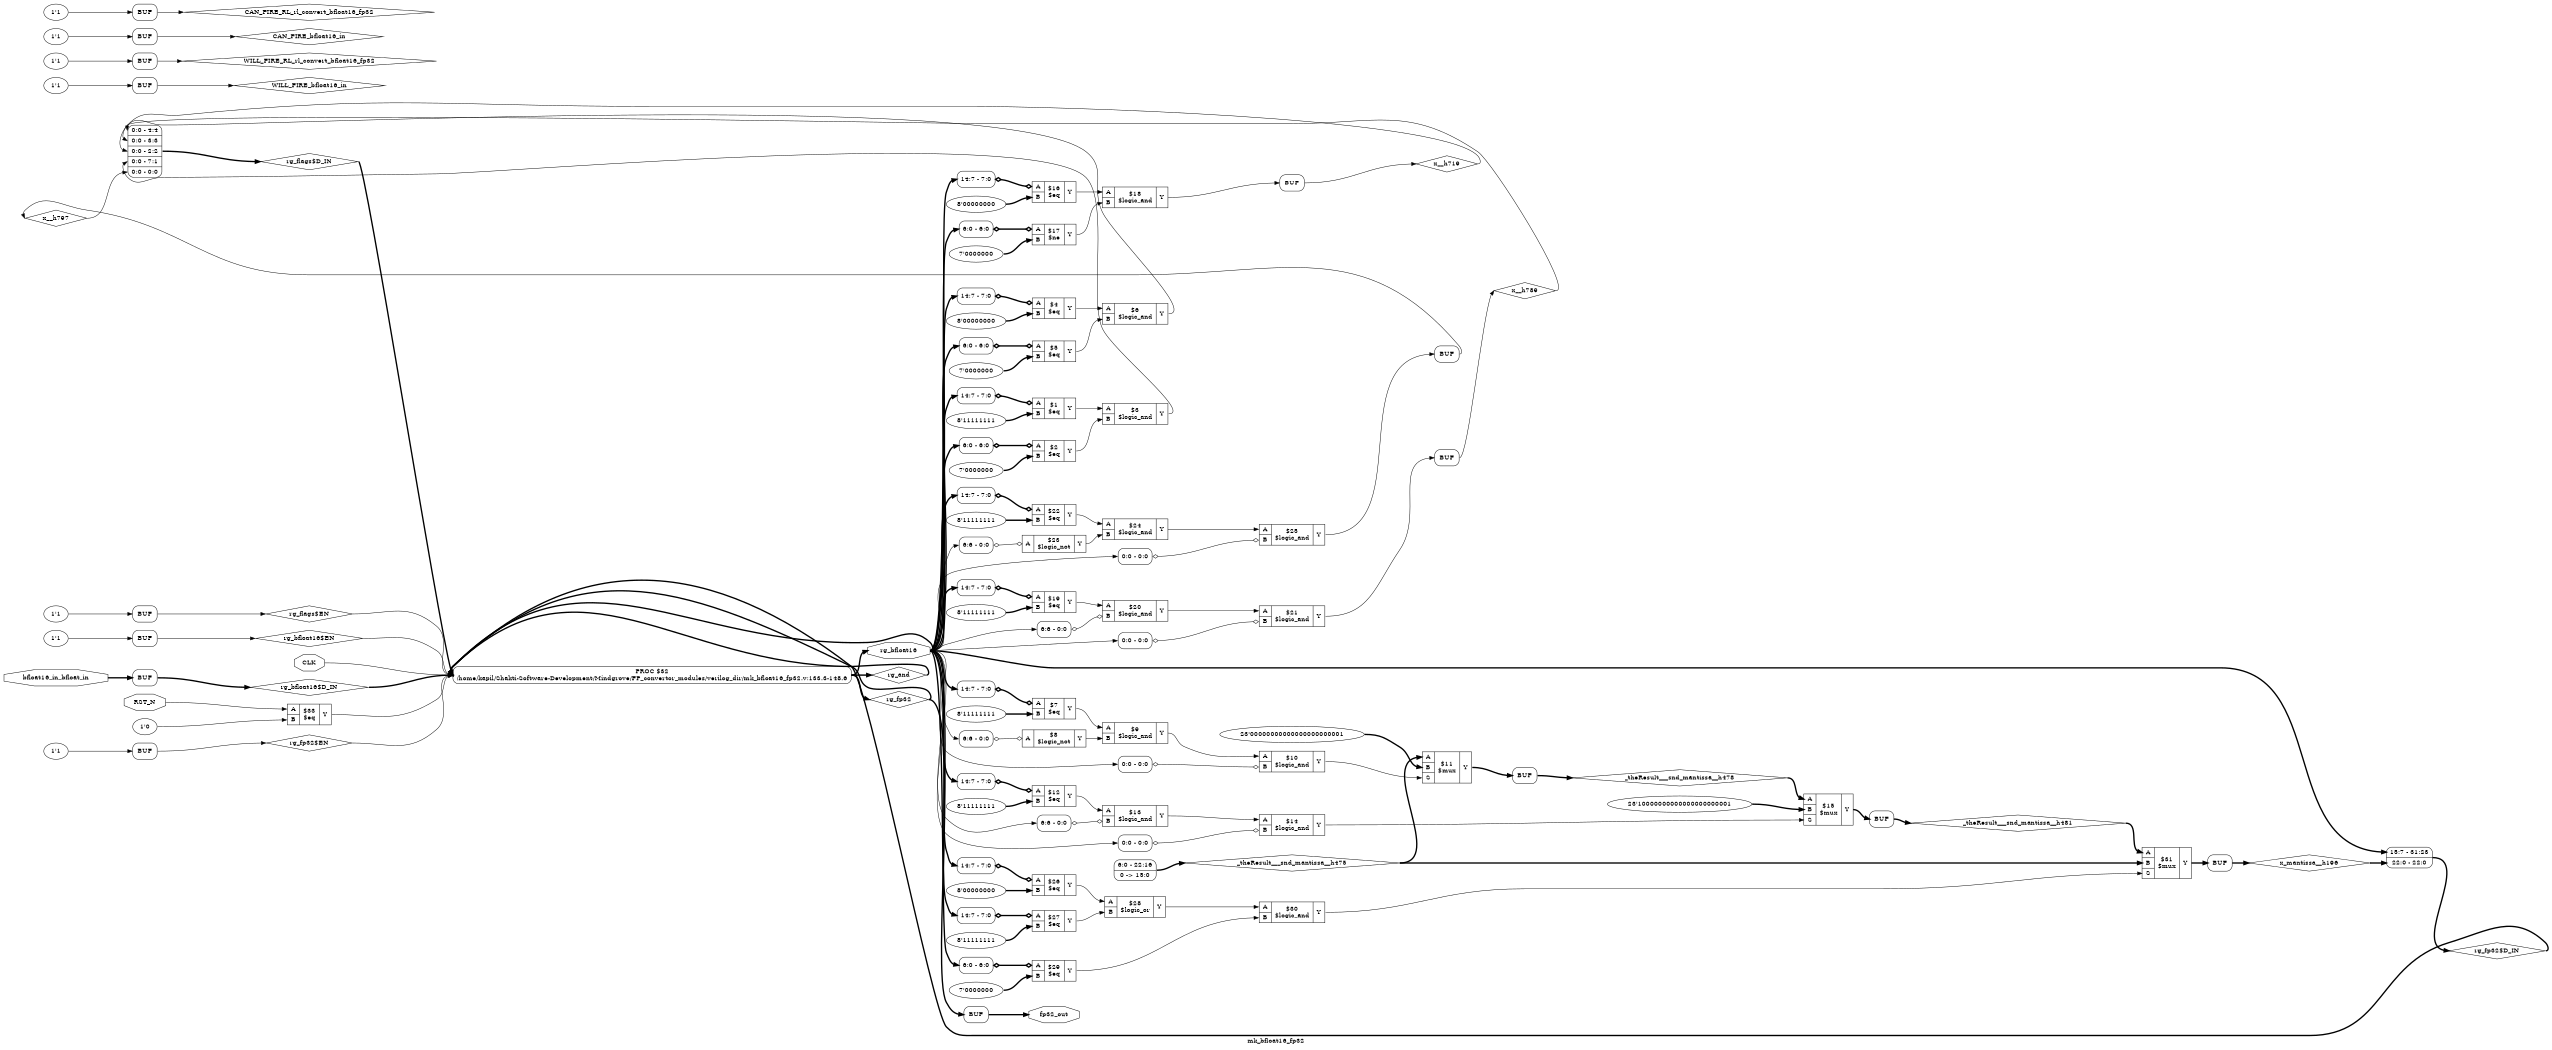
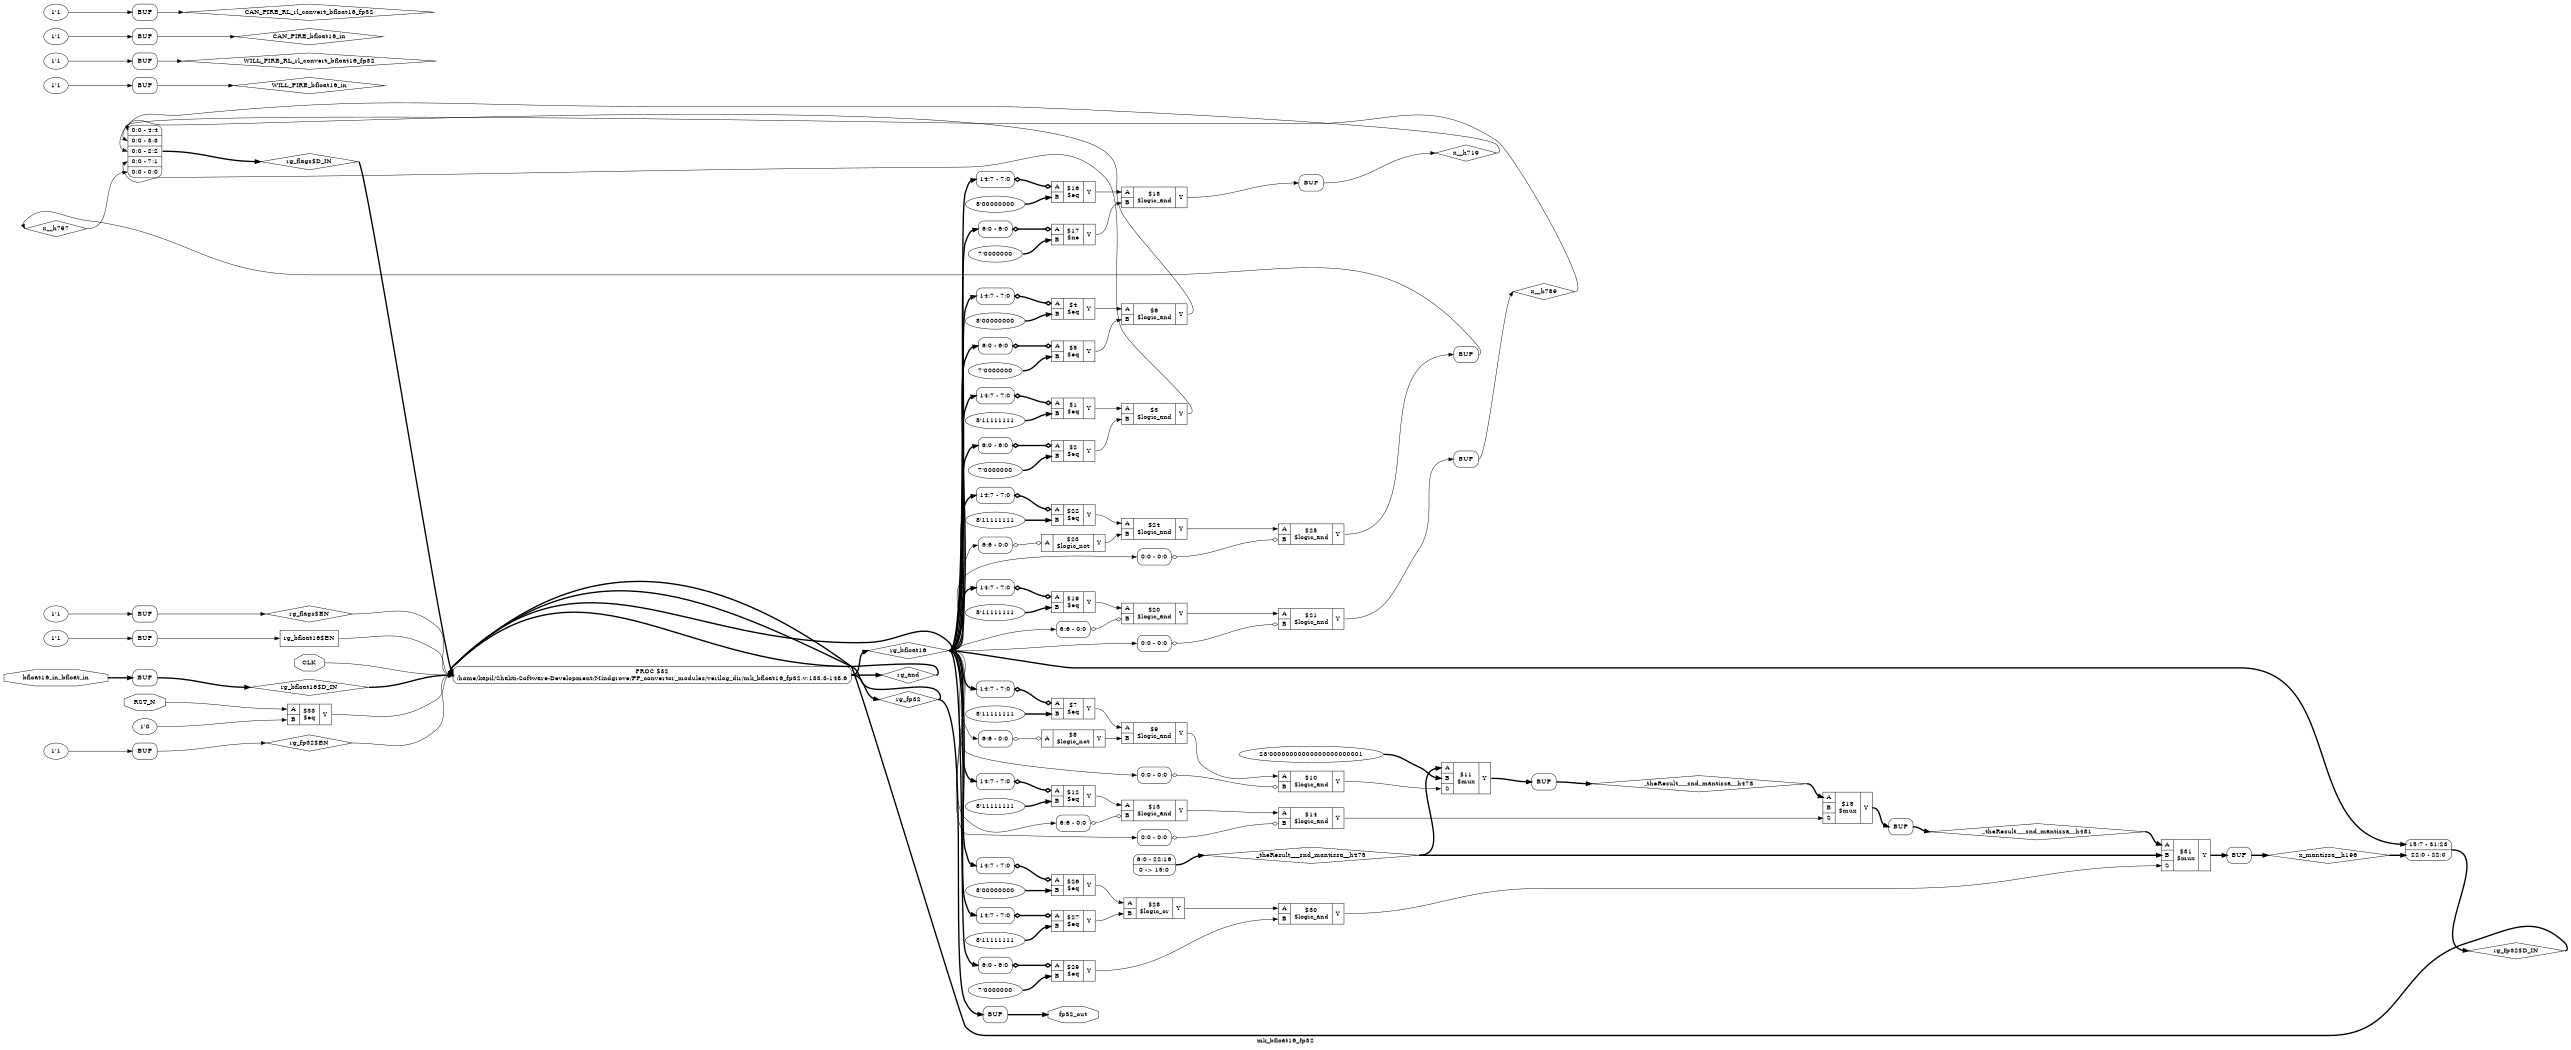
(309, 638) -> (309, 638)
(899, 651) -> (908, 651)
(1680, 804) -> none
